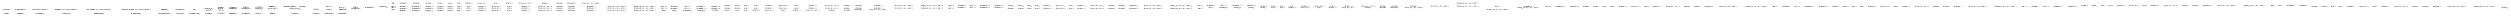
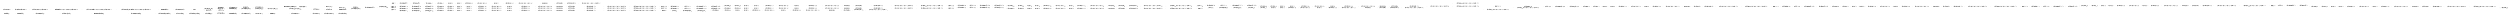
(272, 7) -> none
